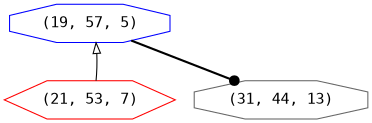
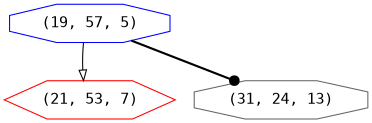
(97, 67) -> (83, 56)
(281, 100) -> (281, 100)
